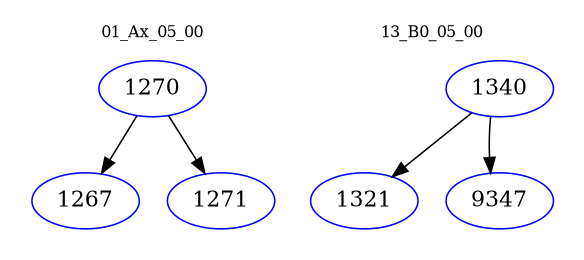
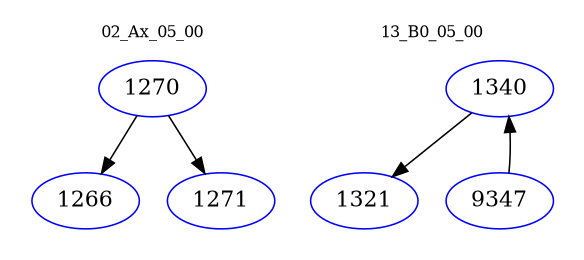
(153, 33) -> (153, 33)
(489, 137) -> (510, 153)
(86, 201) -> (86, 201)
